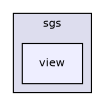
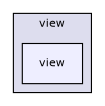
(52, 24) -> (52, 24)
